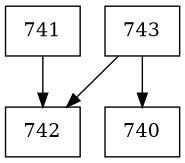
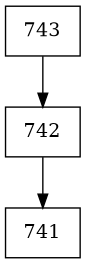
(43, 75) -> (43, 176)
(142, 132) -> none
